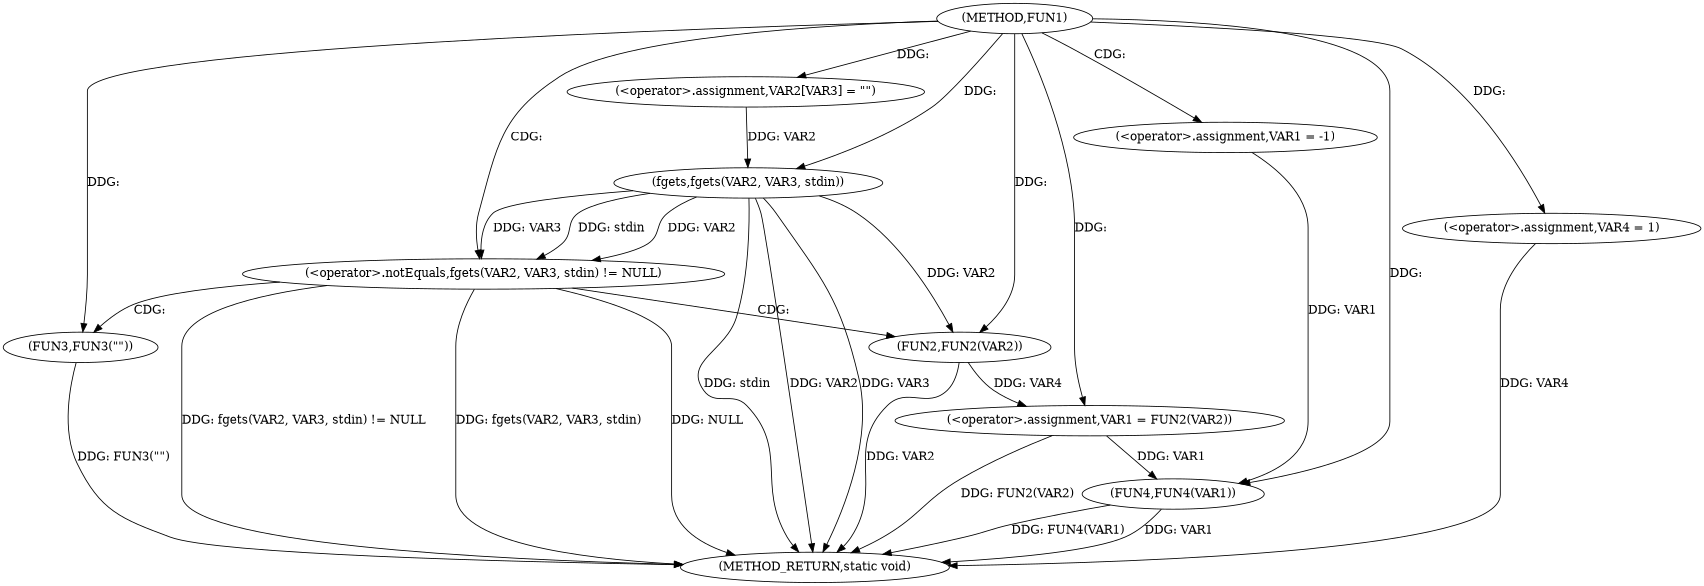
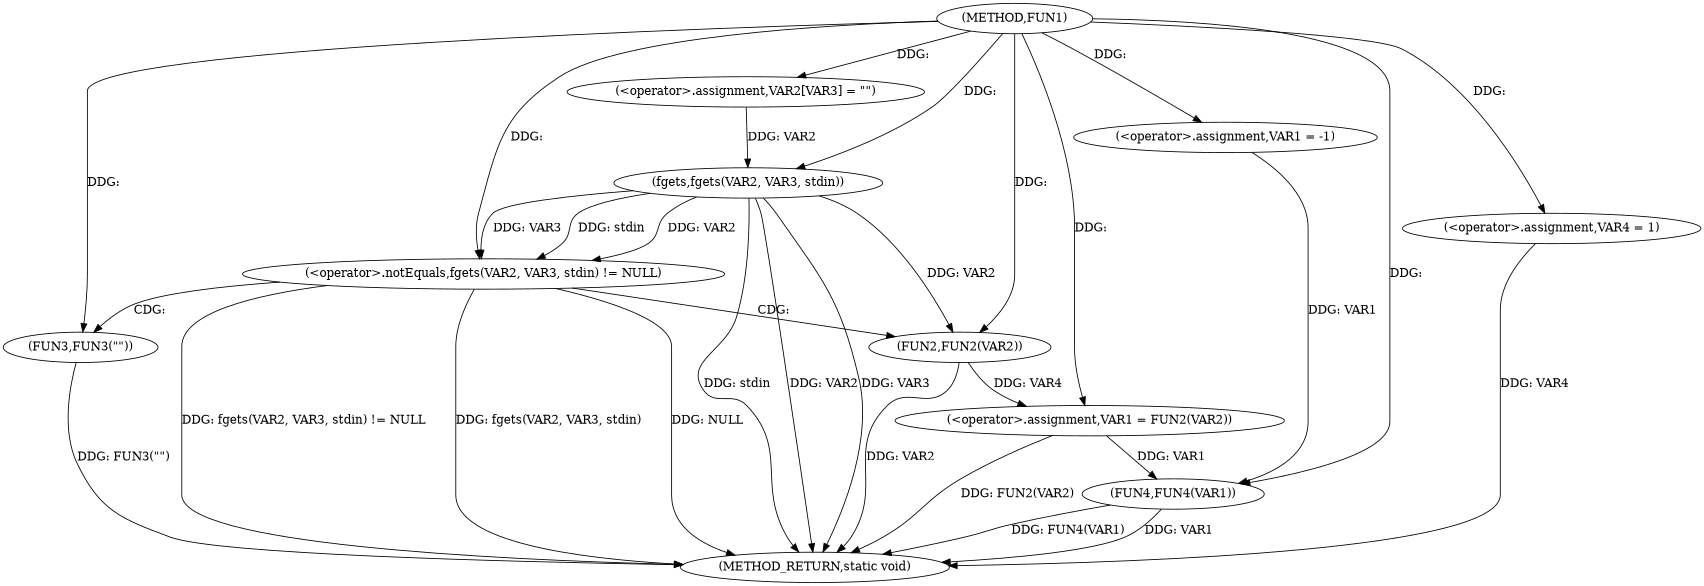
(1112, 55) -> (1112, 55)
(529, 137) -> (529, 137)
